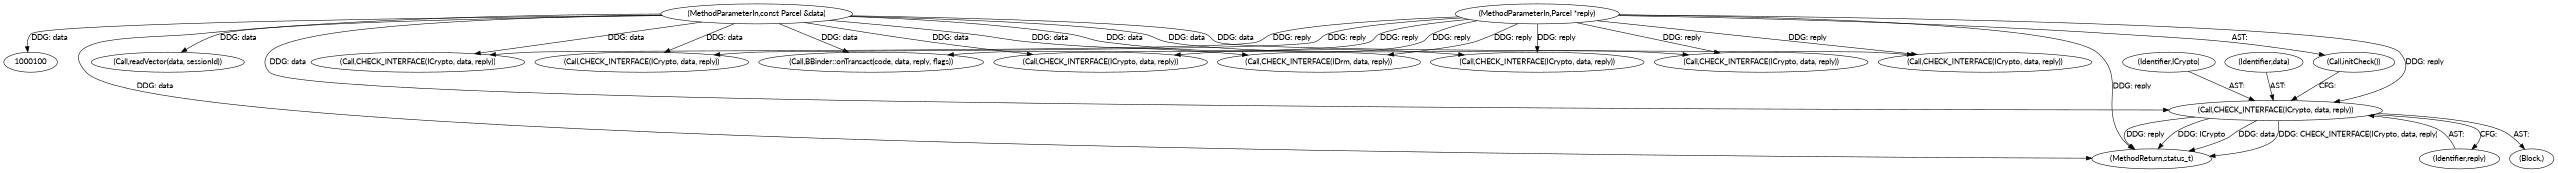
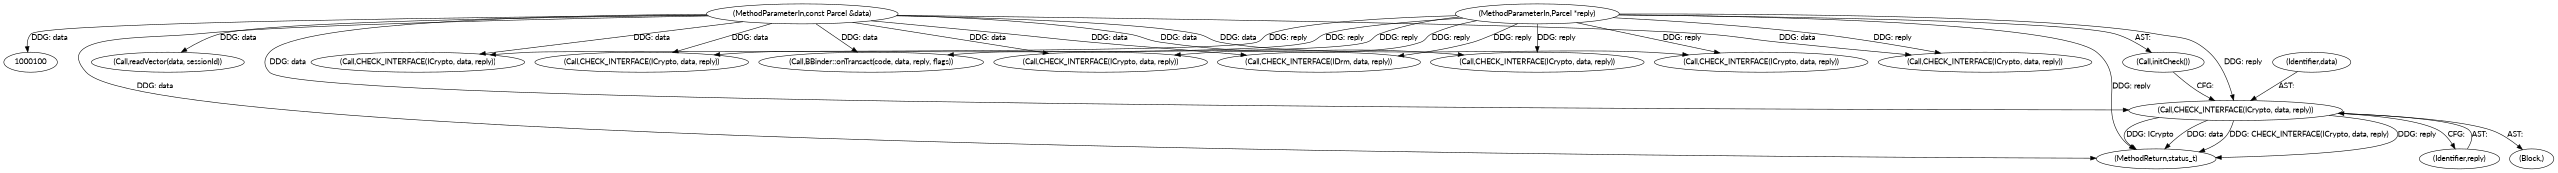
(2169, 62) -> none
